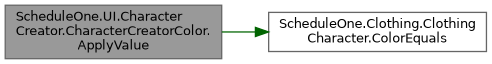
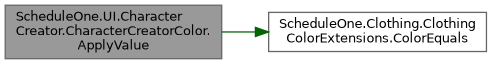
(378, 32) -> (378, 32)
